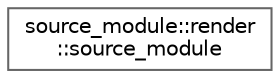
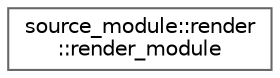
(140, 39) -> (140, 39)
